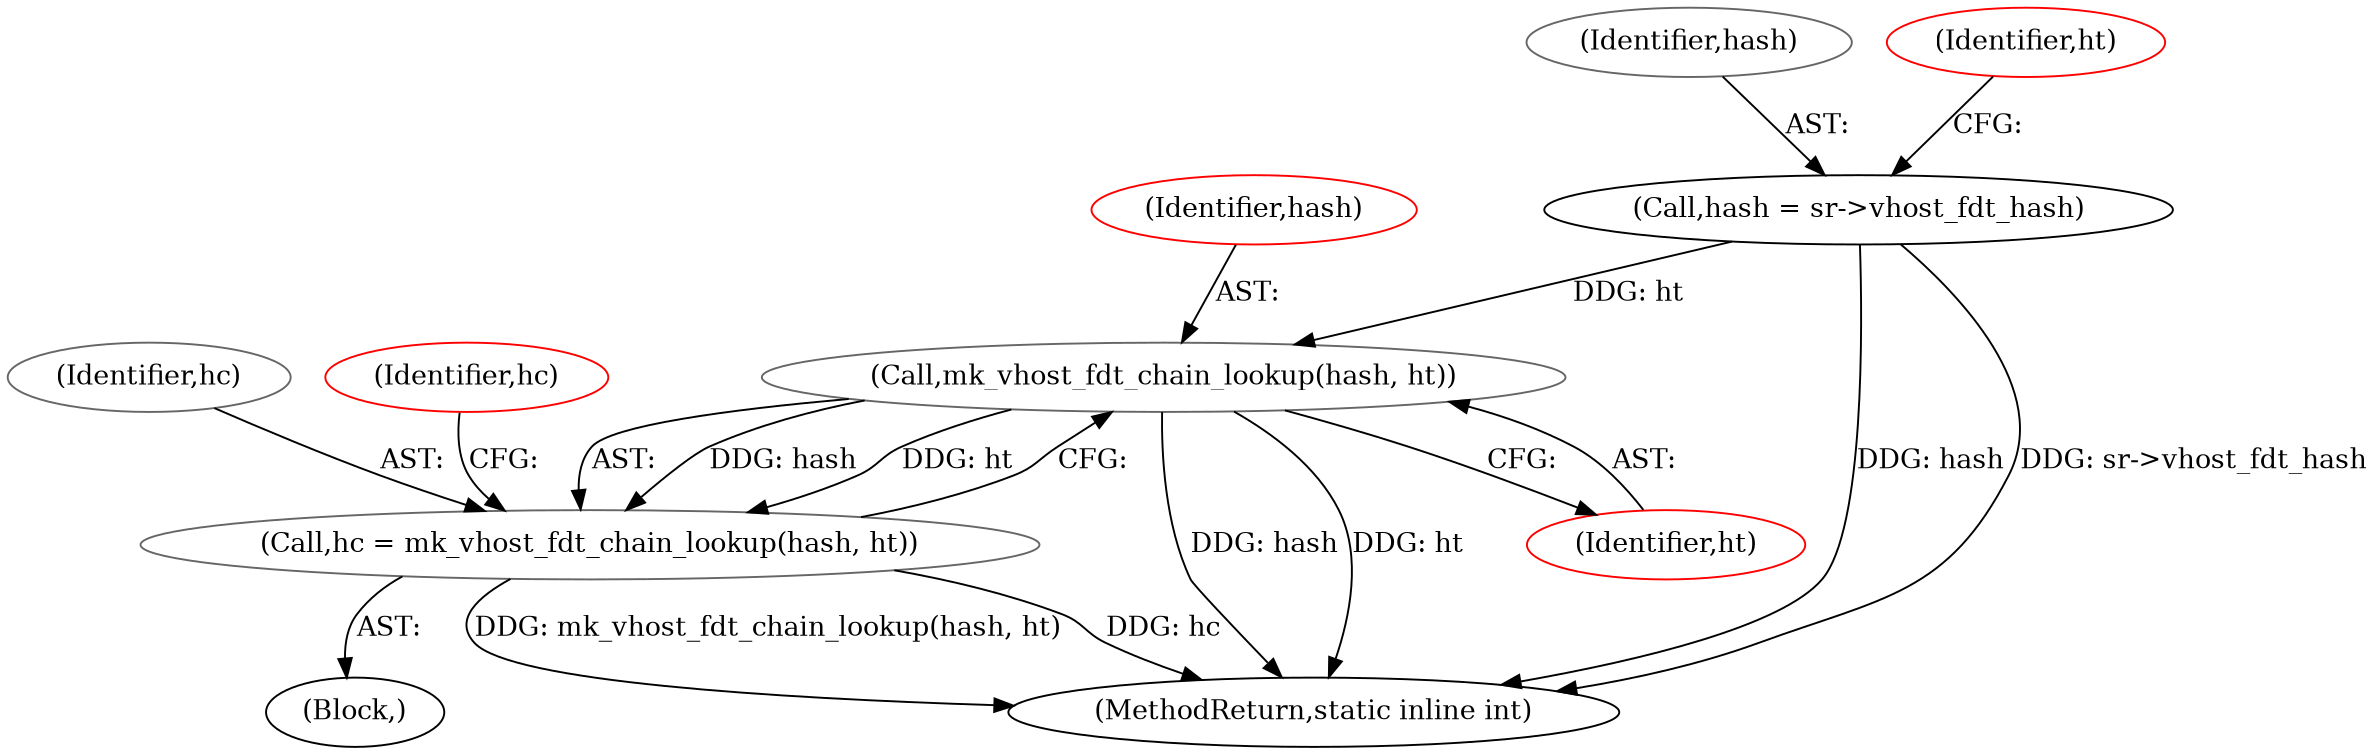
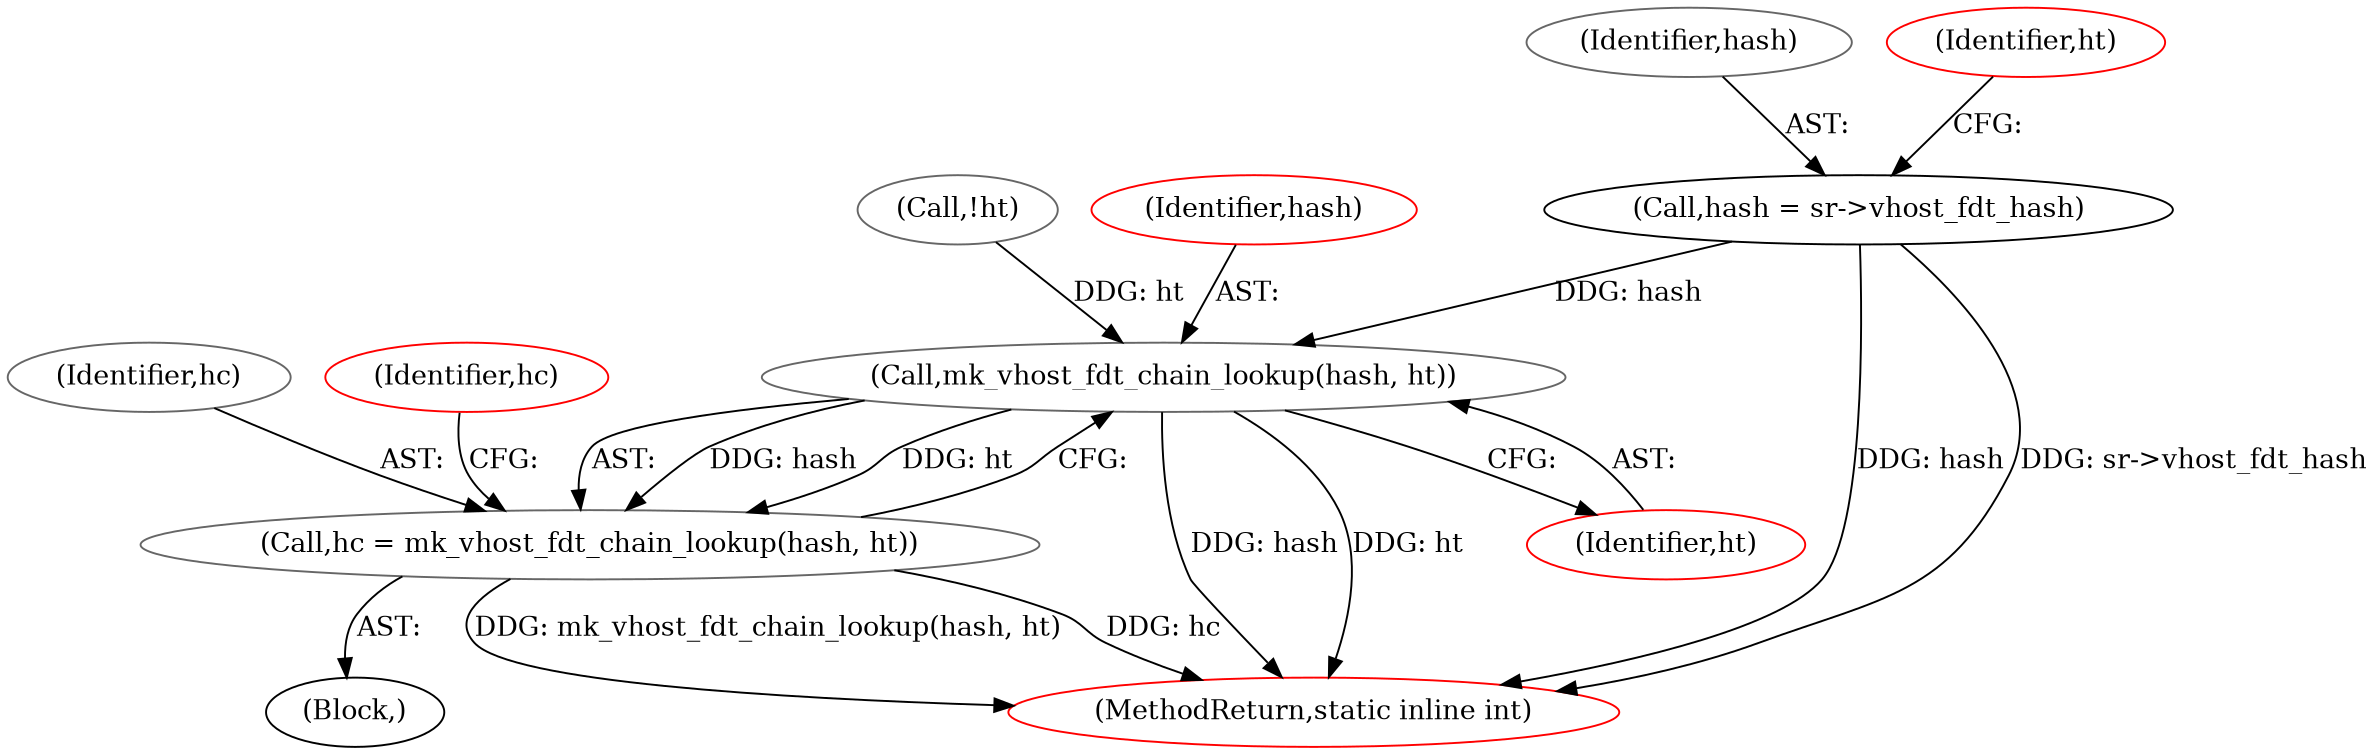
none -> (958, 210)
(1629, 294) -> (1629, 294)
(1314, 712) -> (1314, 712)
